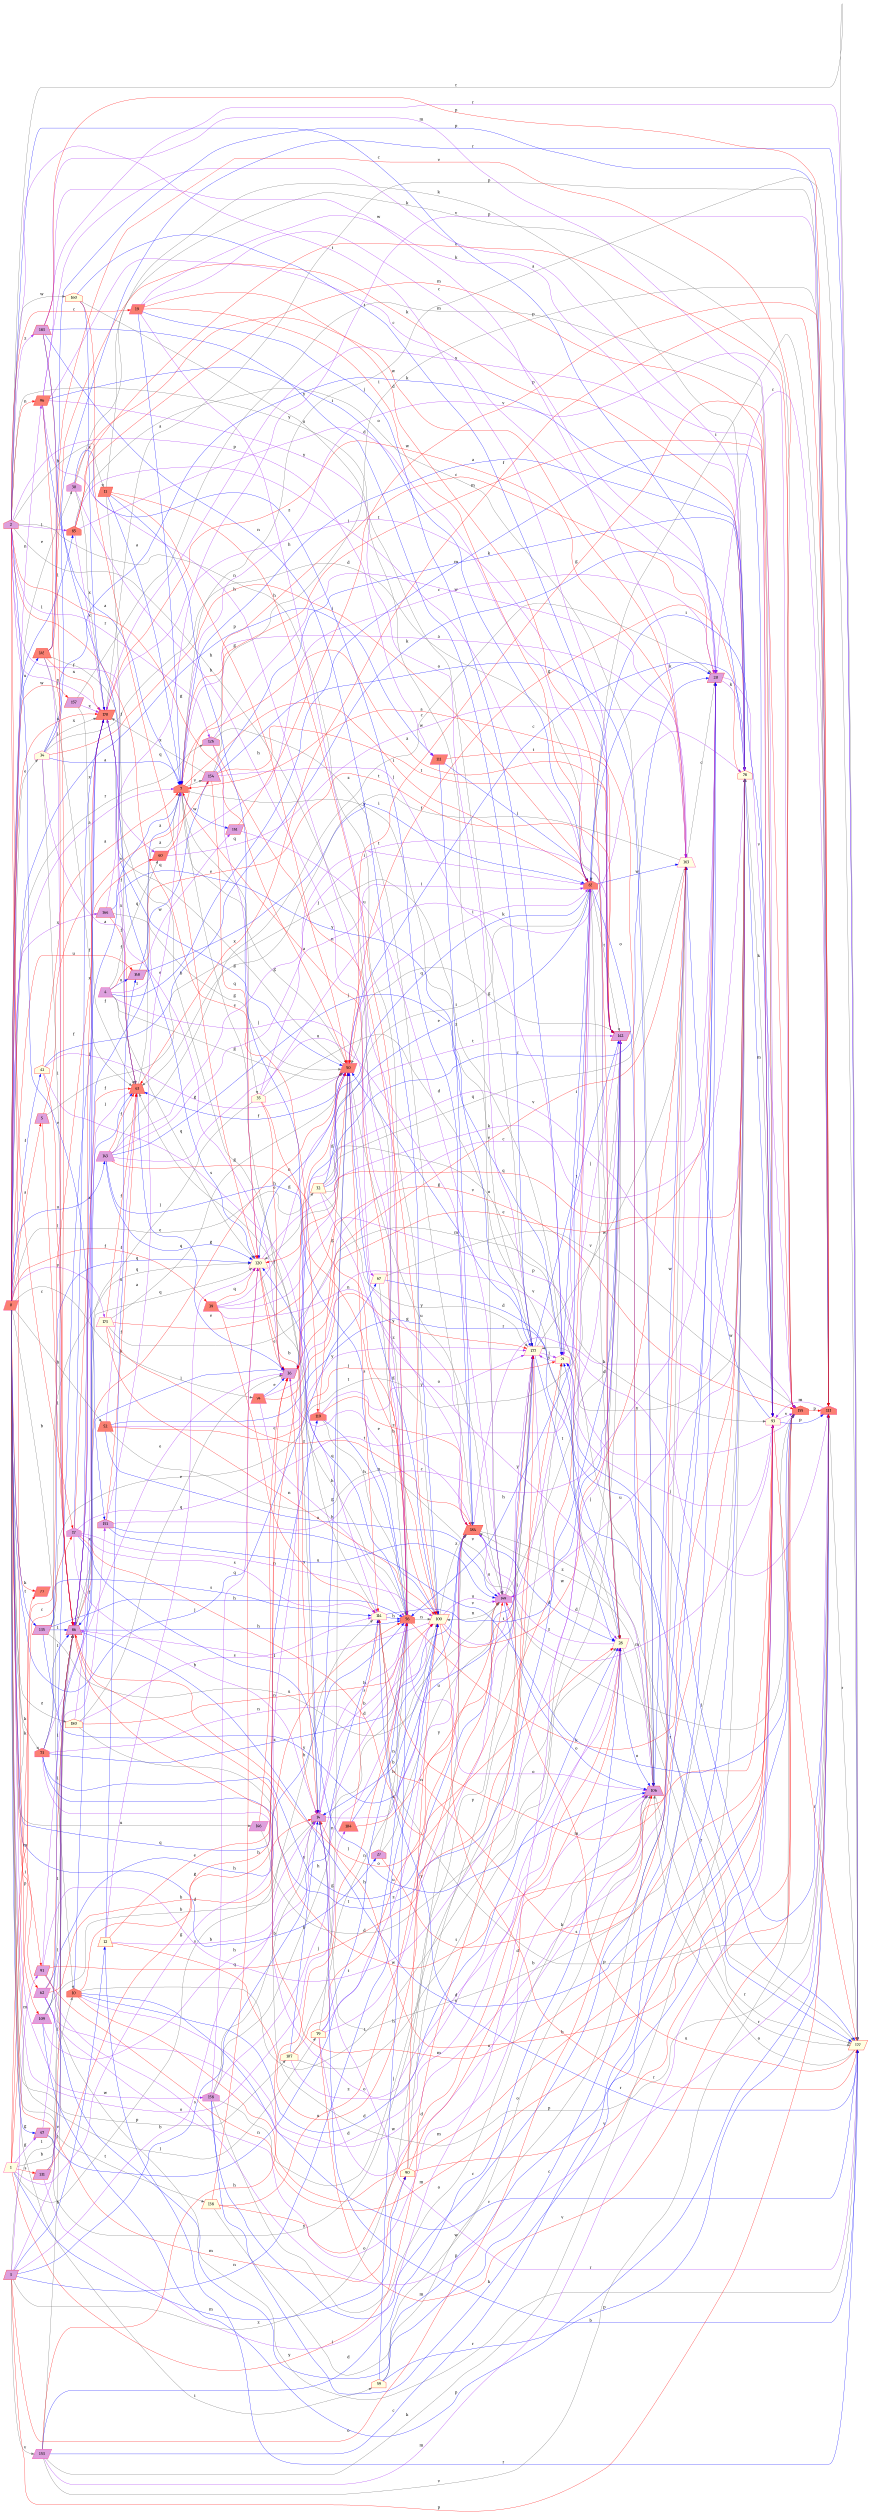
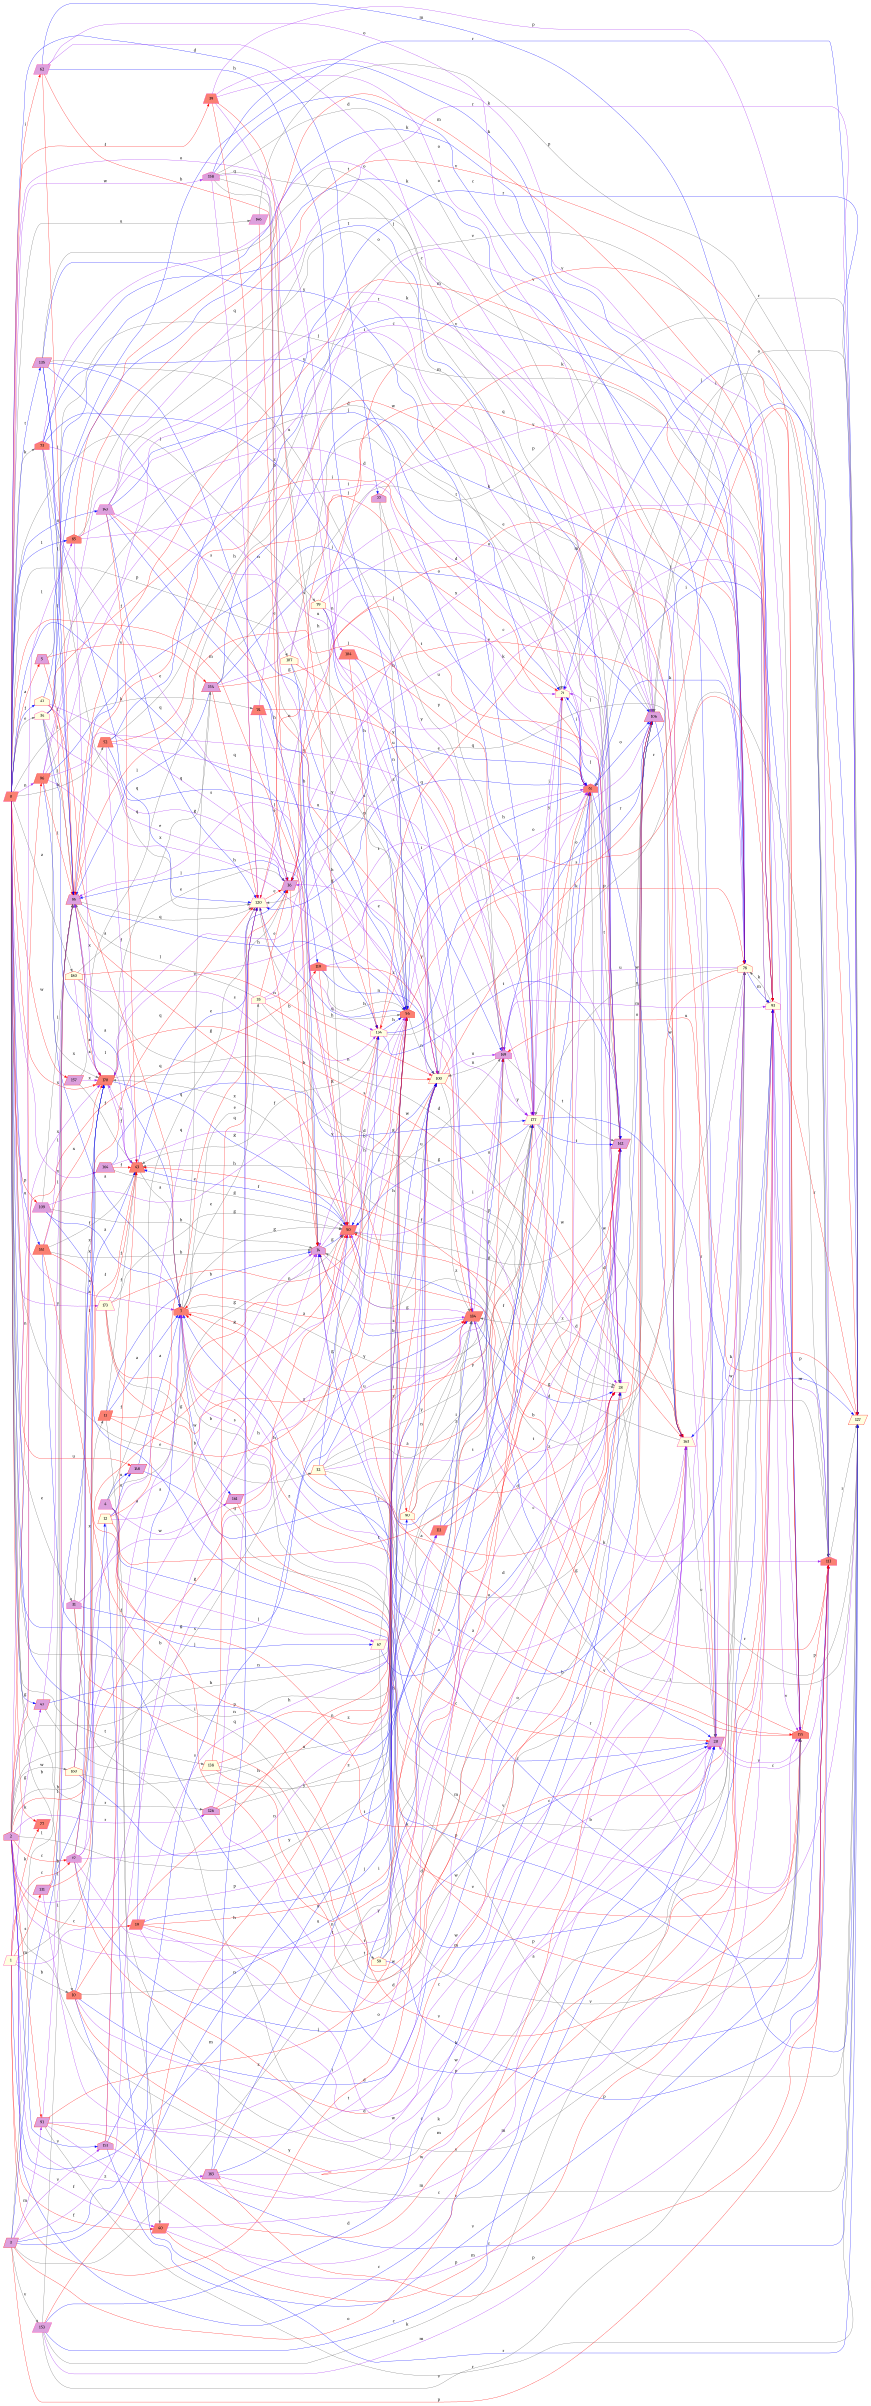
(74, 487) -> (74, 1605)
(60, 785) -> none
(379, 1616) -> (379, 1033)
